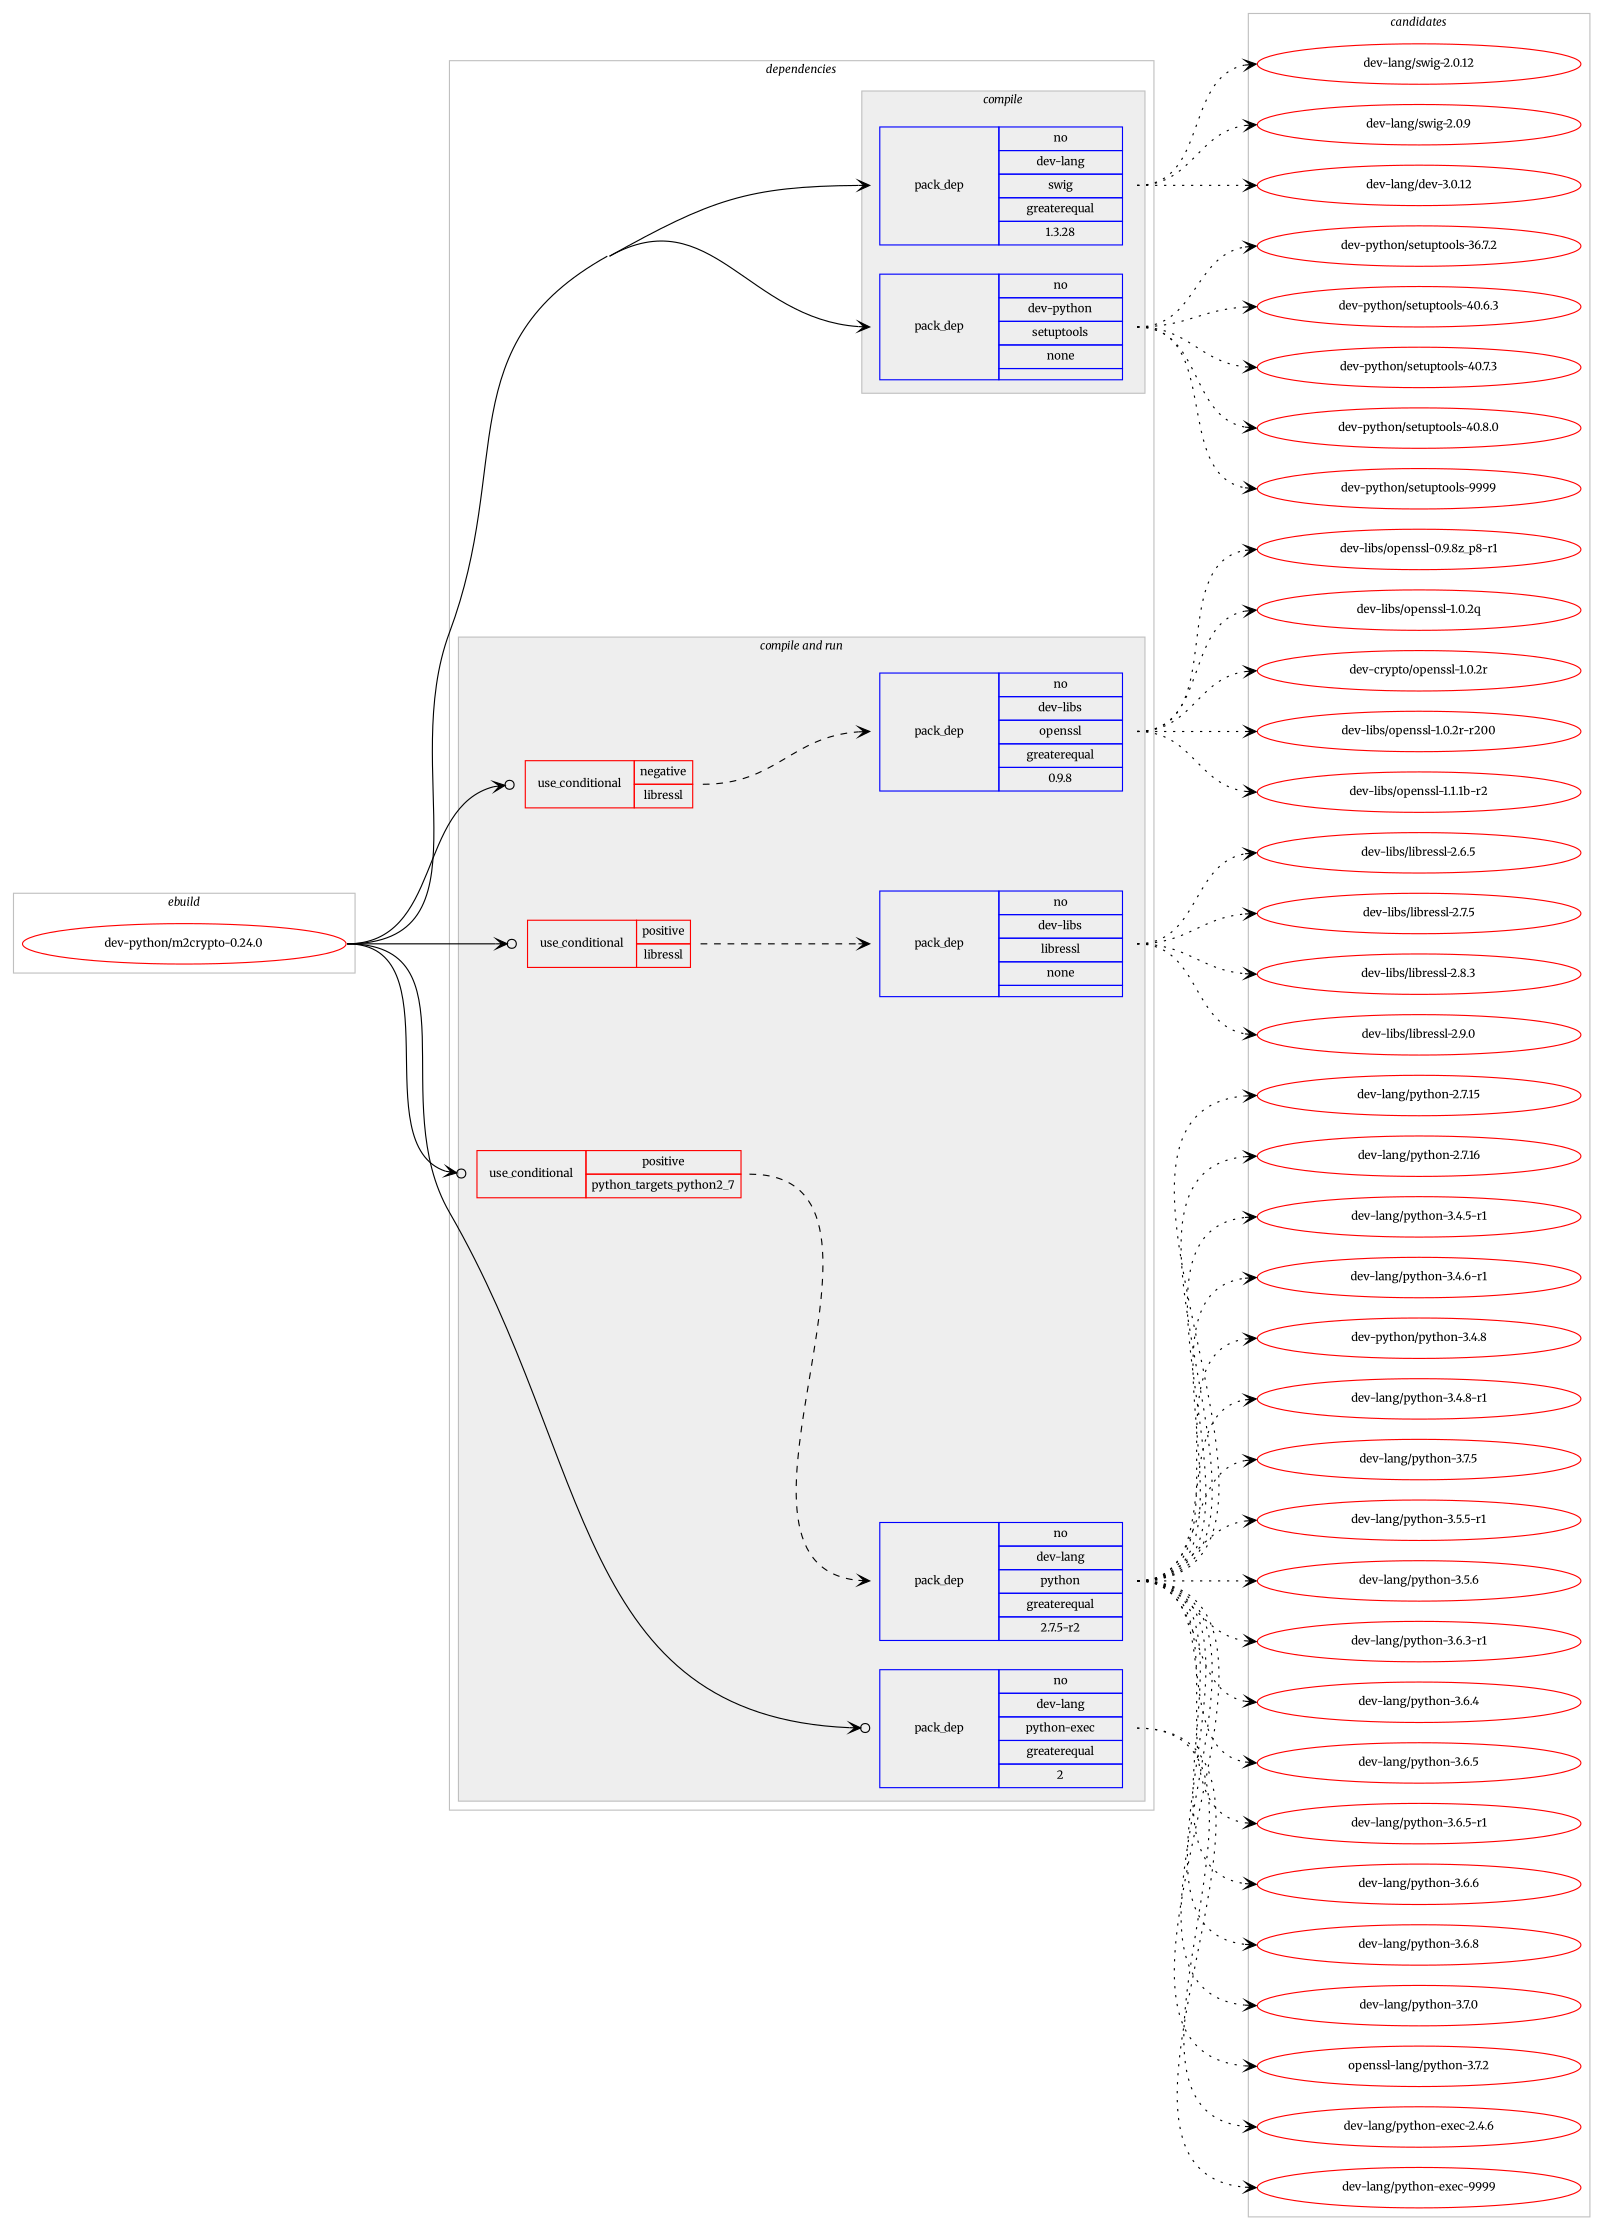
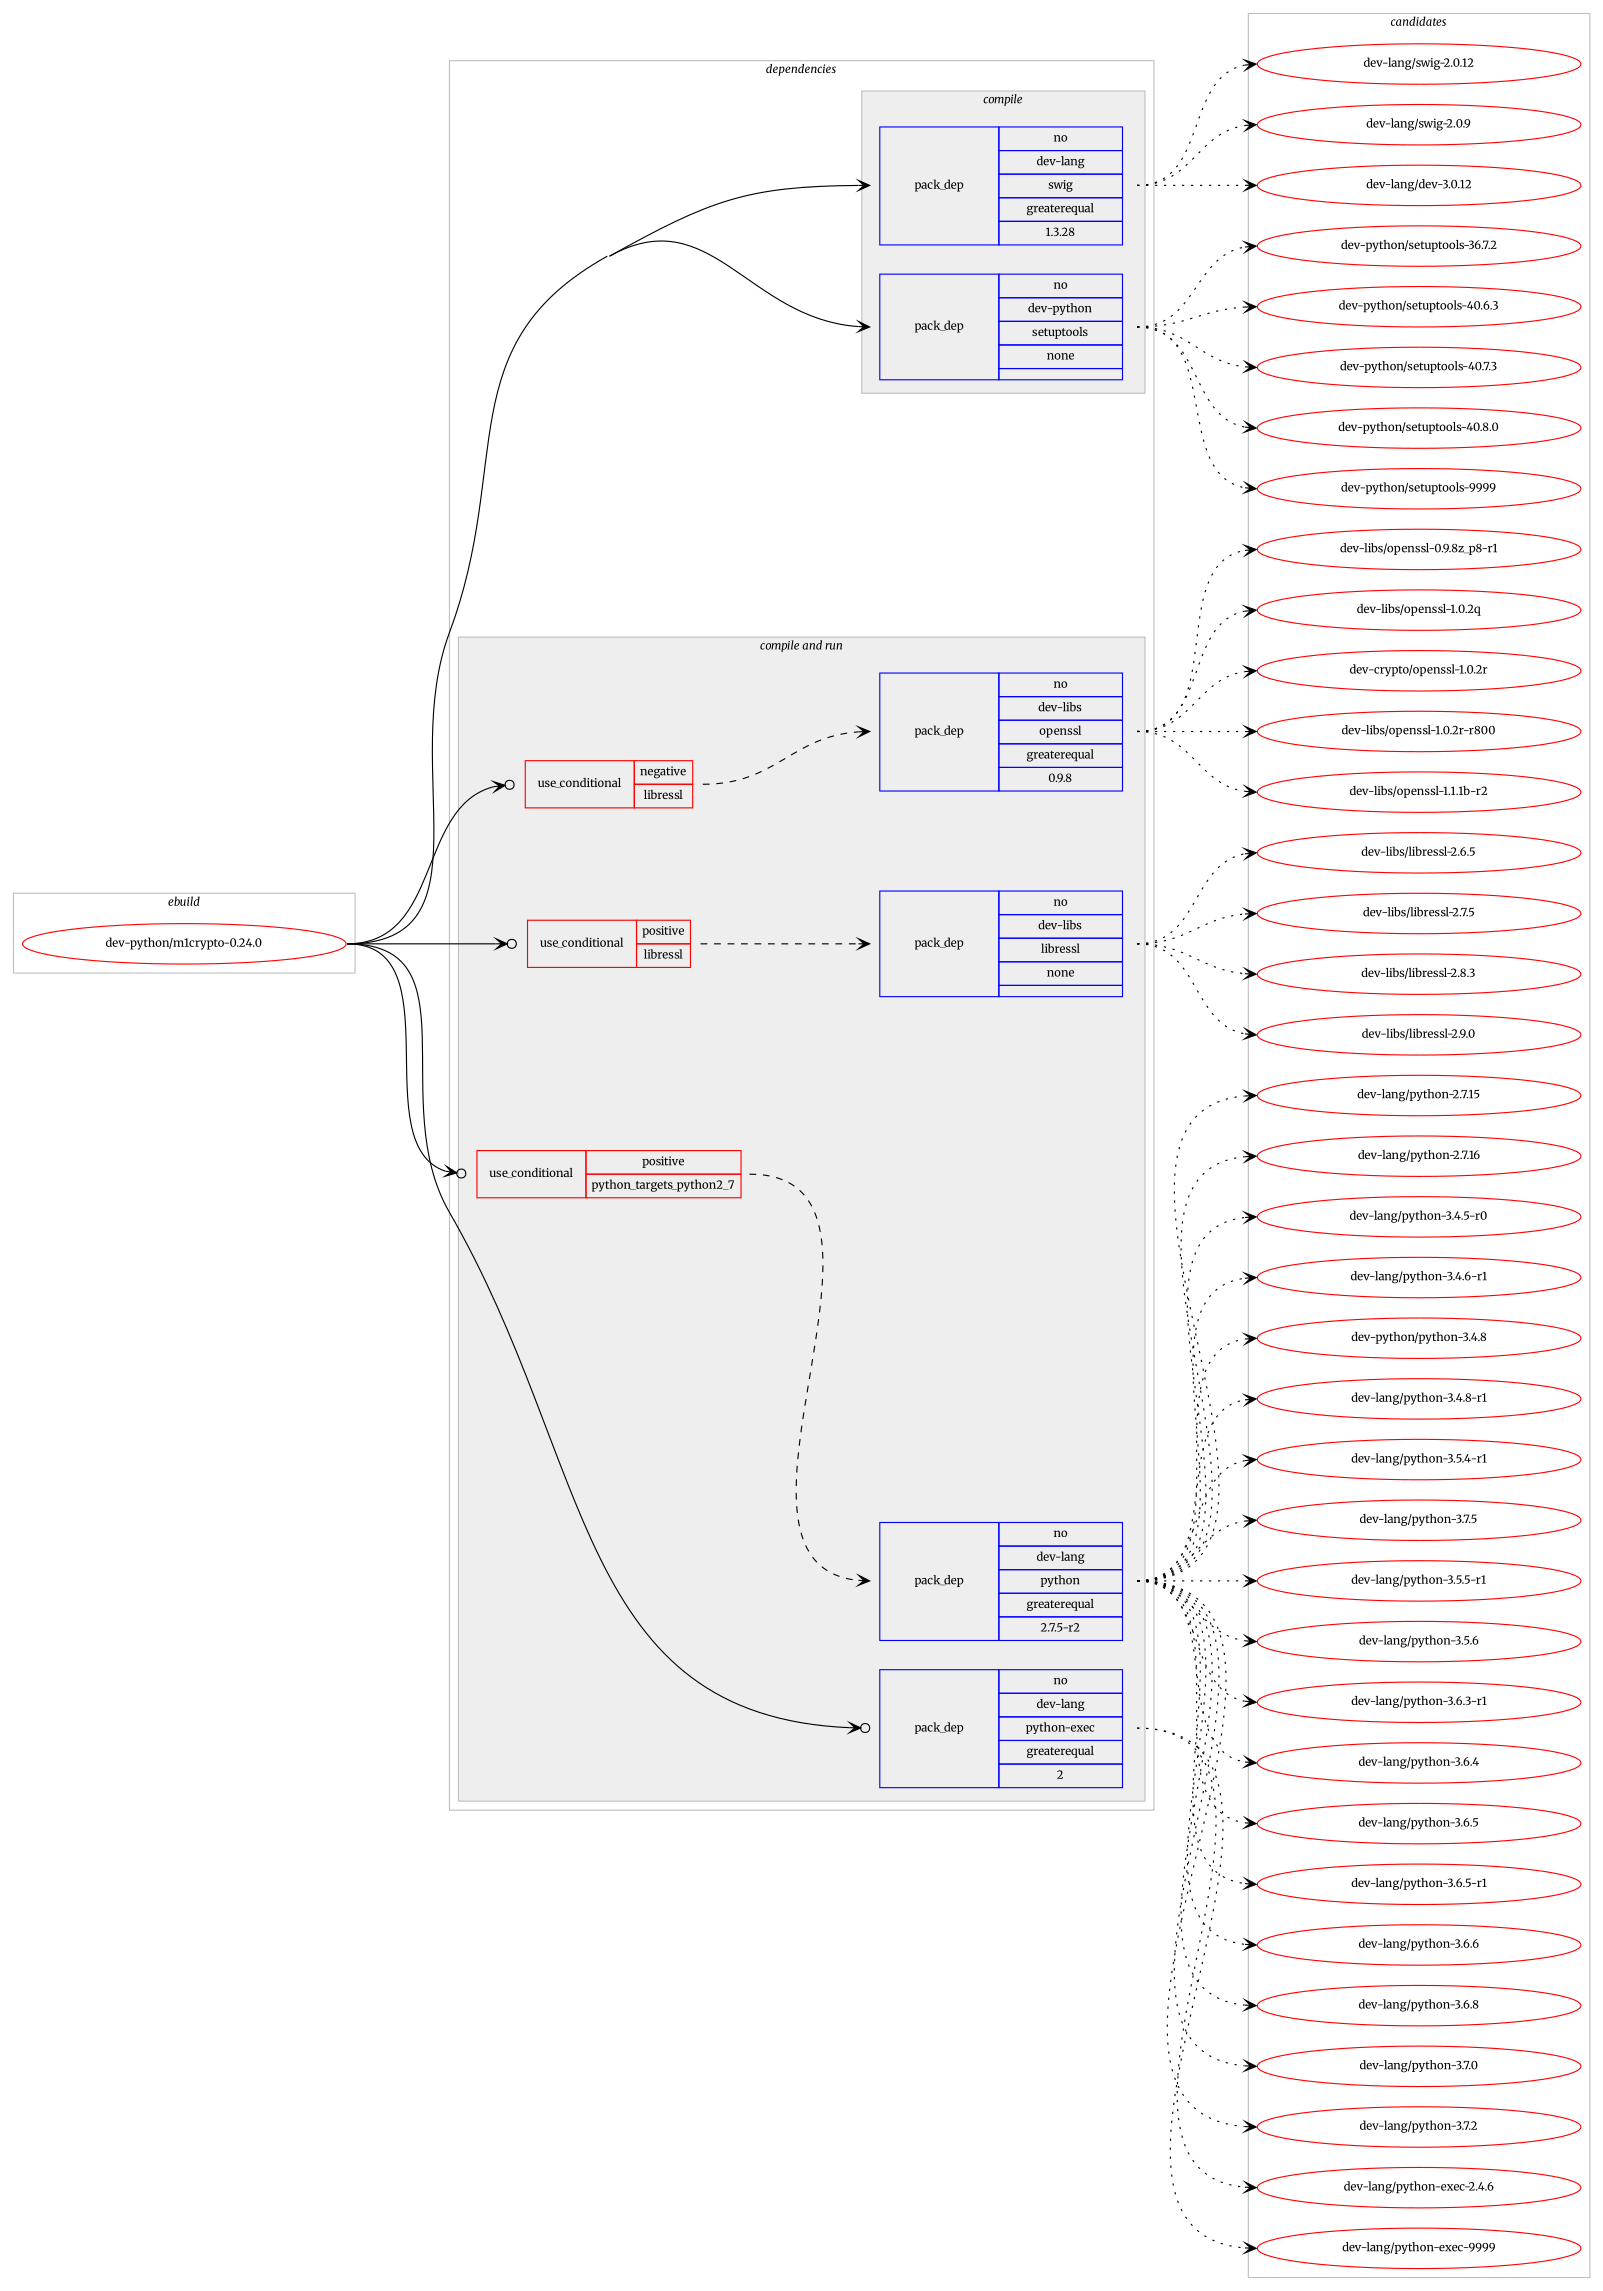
(1419, 731) -> (1419, 731)
(184, 944) -> (184, 944)
(1419, 1217) -> (1419, 1217)
none -> (1419, 1460)
(1419, 2066) -> (1419, 2127)
